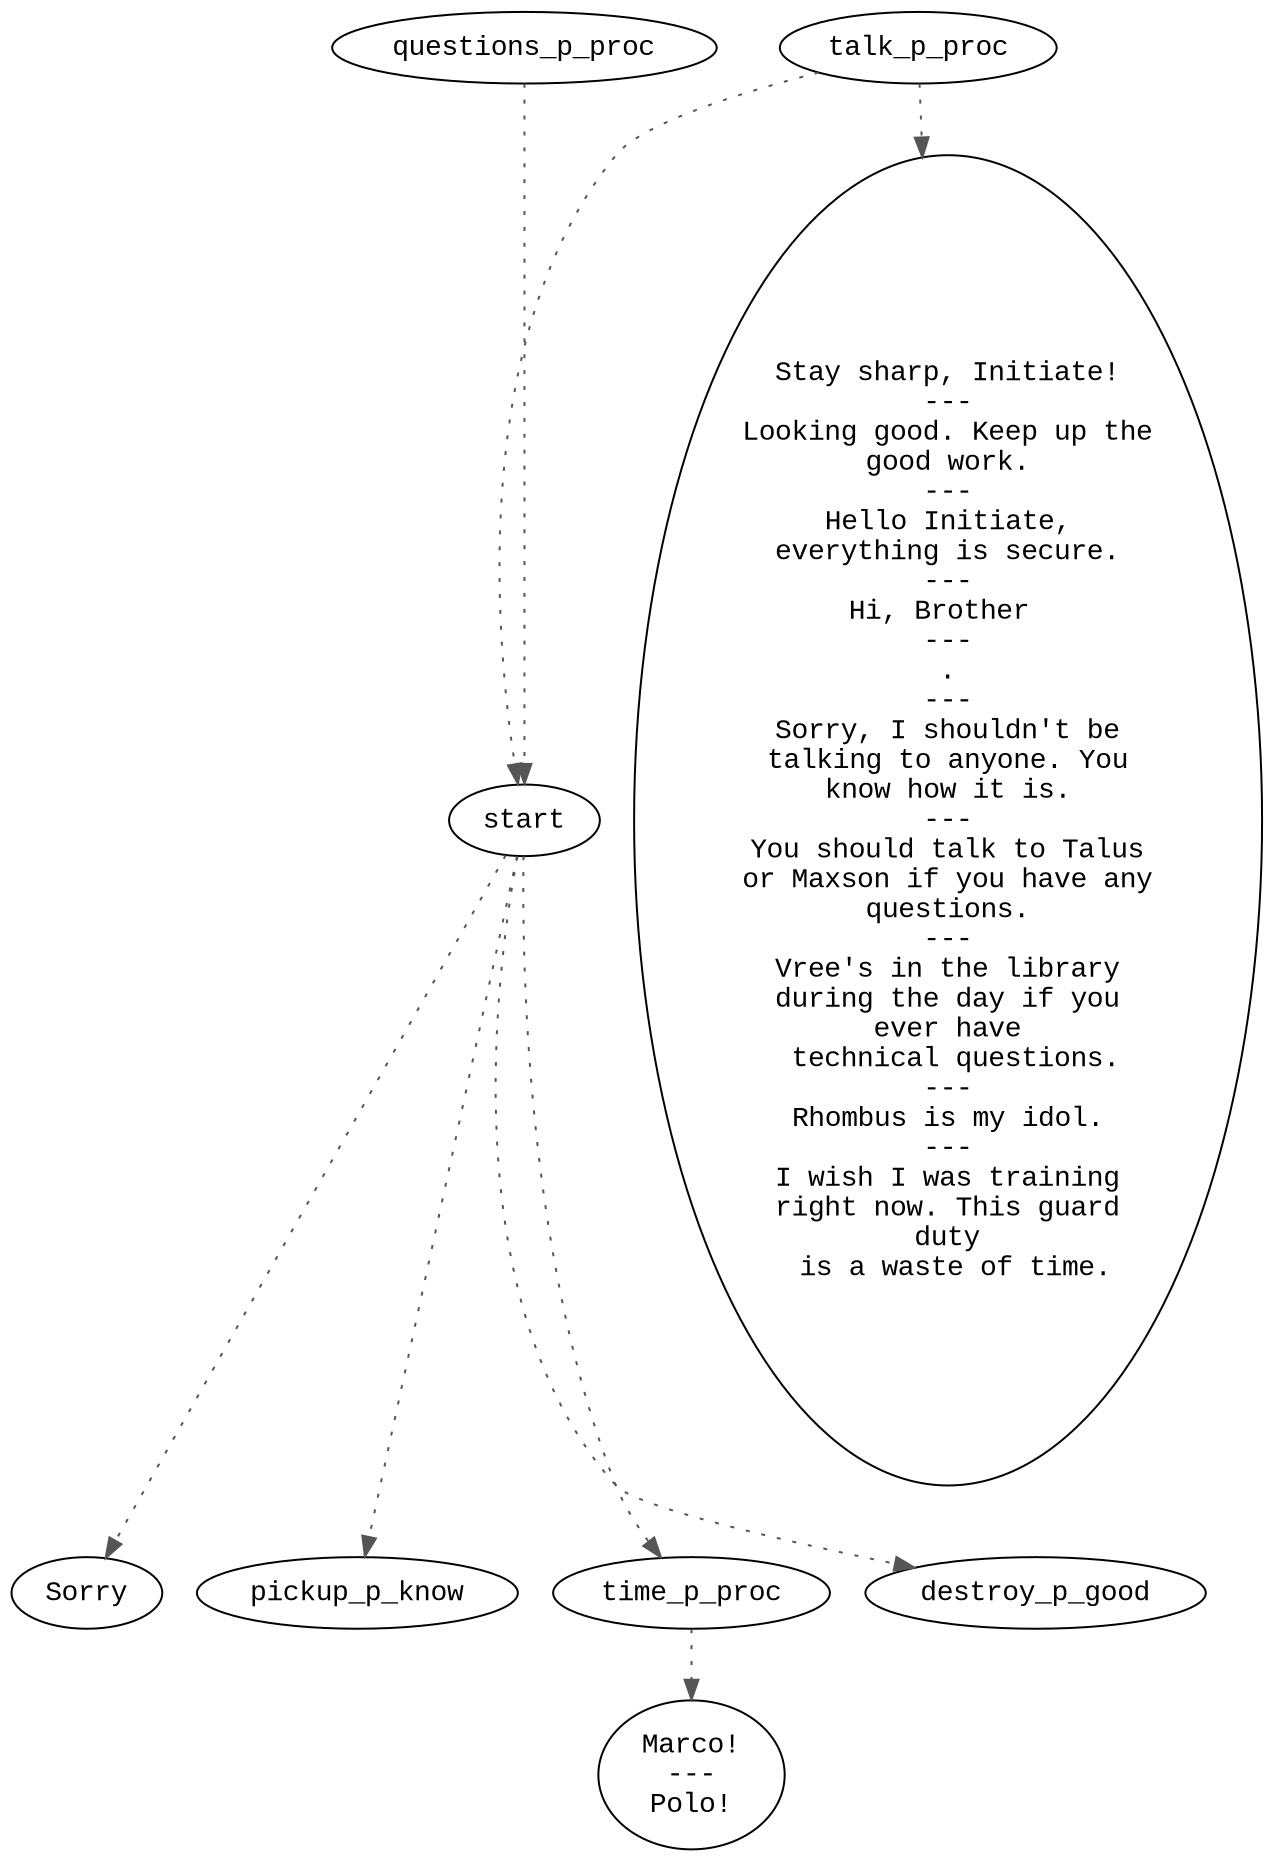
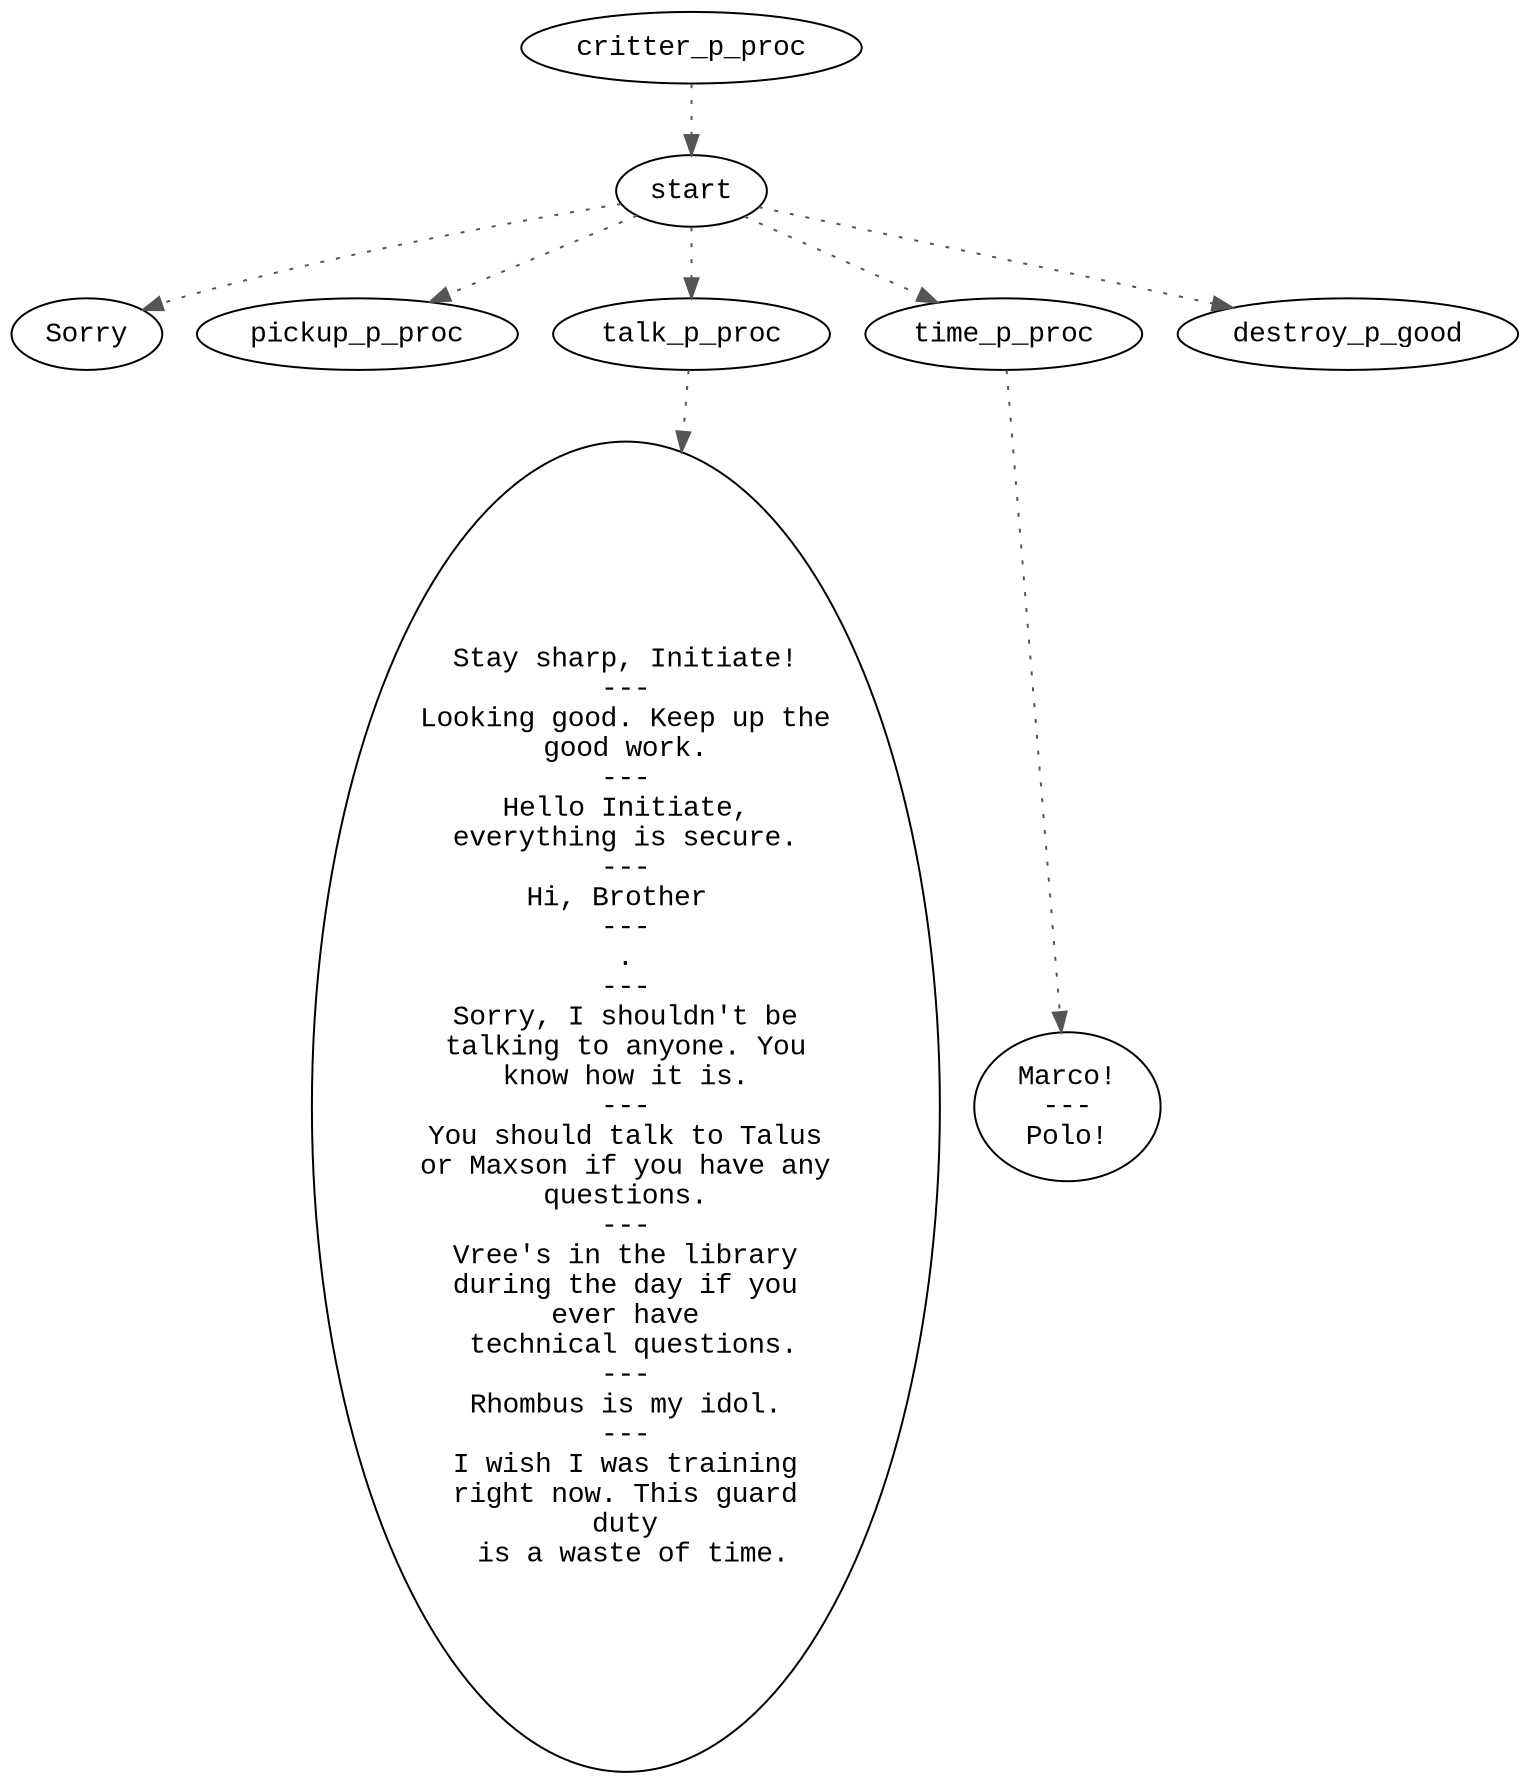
(524, 48) -> (692, 48)
(539, 299) -> (692, 253)
(357, 1593) -> (357, 334)
